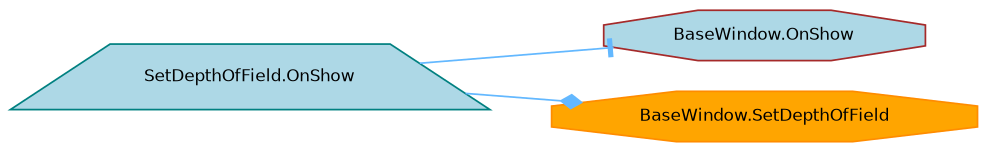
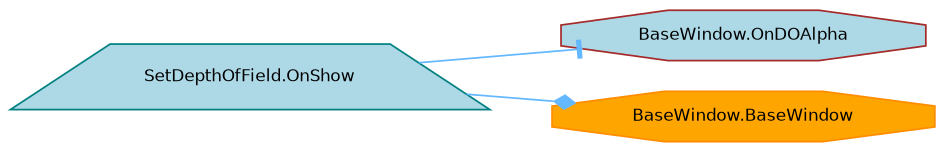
(765, 35) -> (743, 35)
(765, 117) -> (743, 117)
